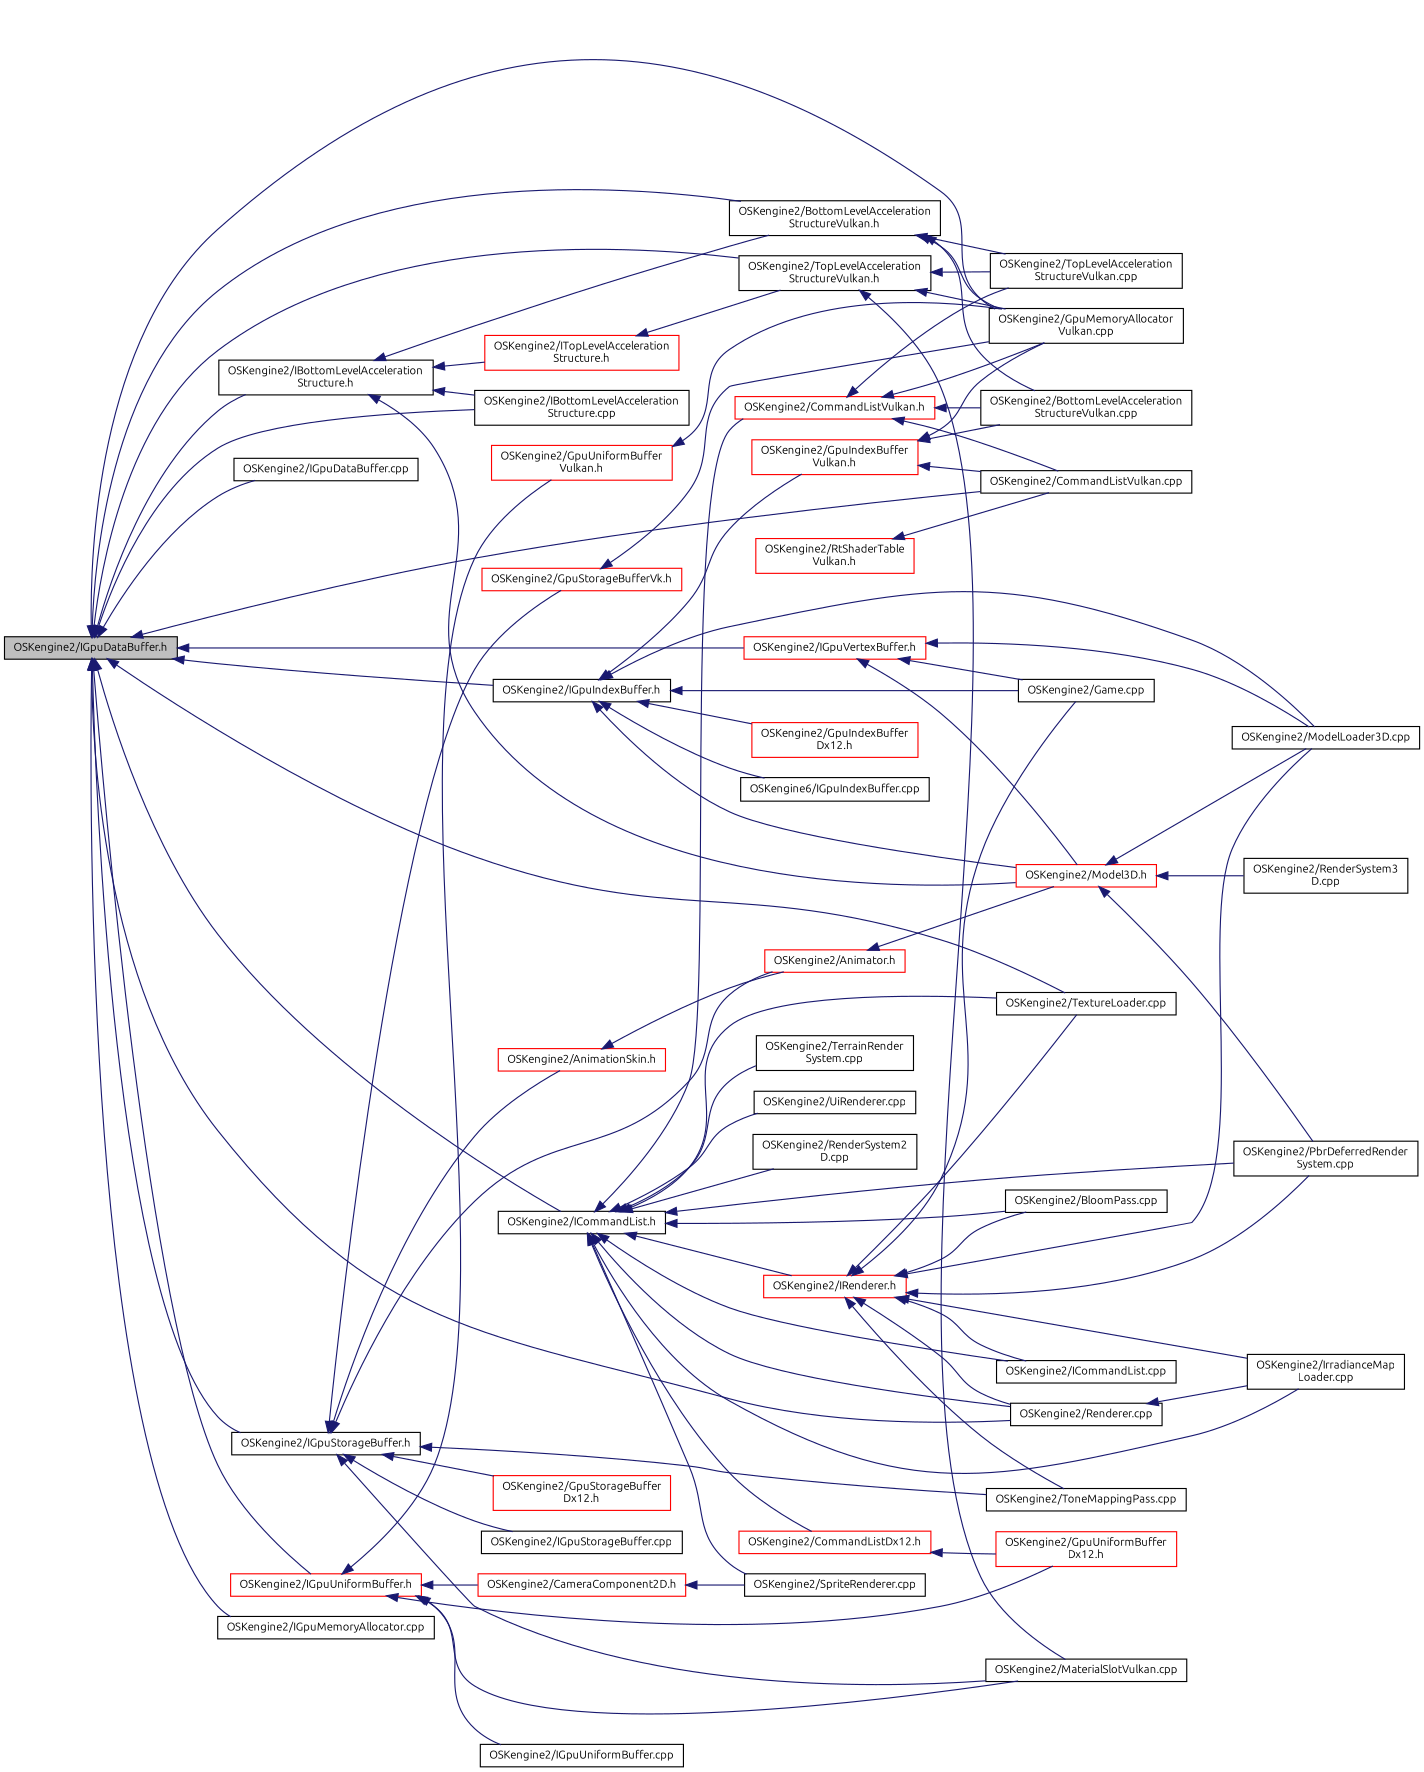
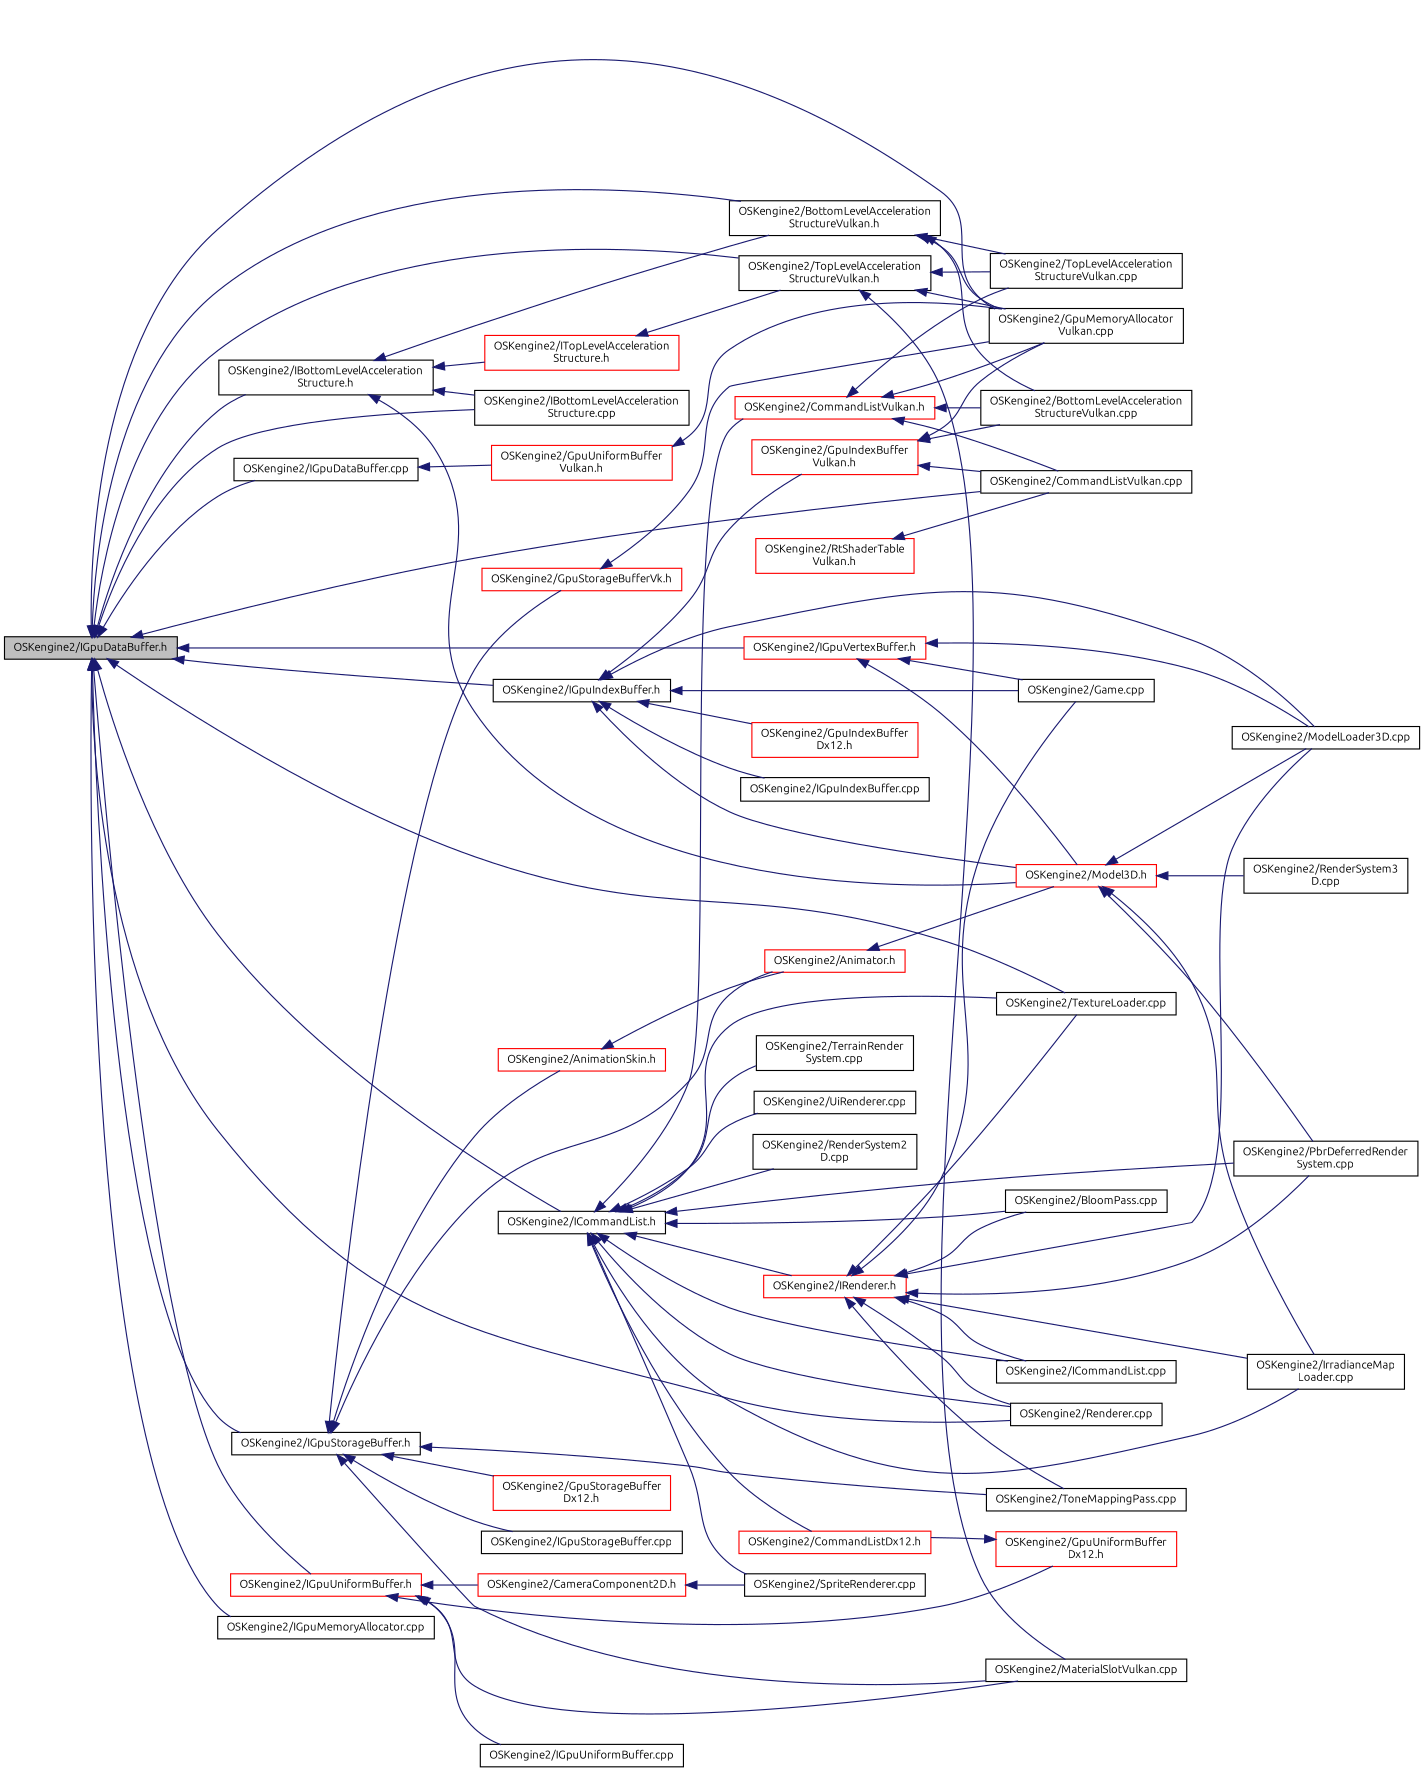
(835, 789) -> (835, 789)
(451, 1022) -> (460, 466)
(1203, 1394) -> (1223, 1155)
(967, 1553) -> (958, 1538)
